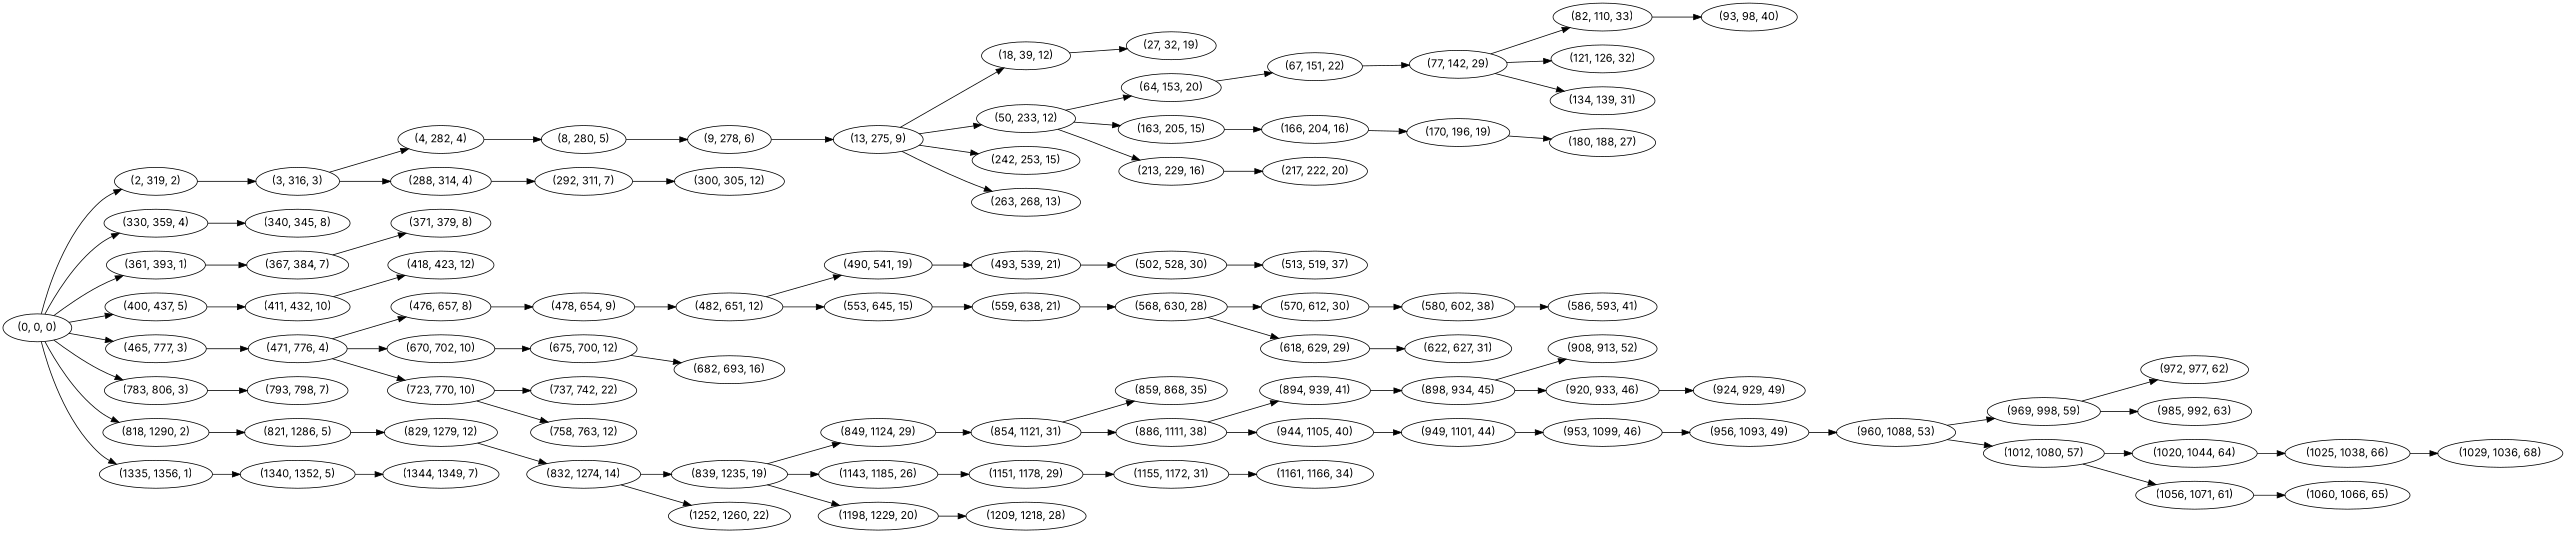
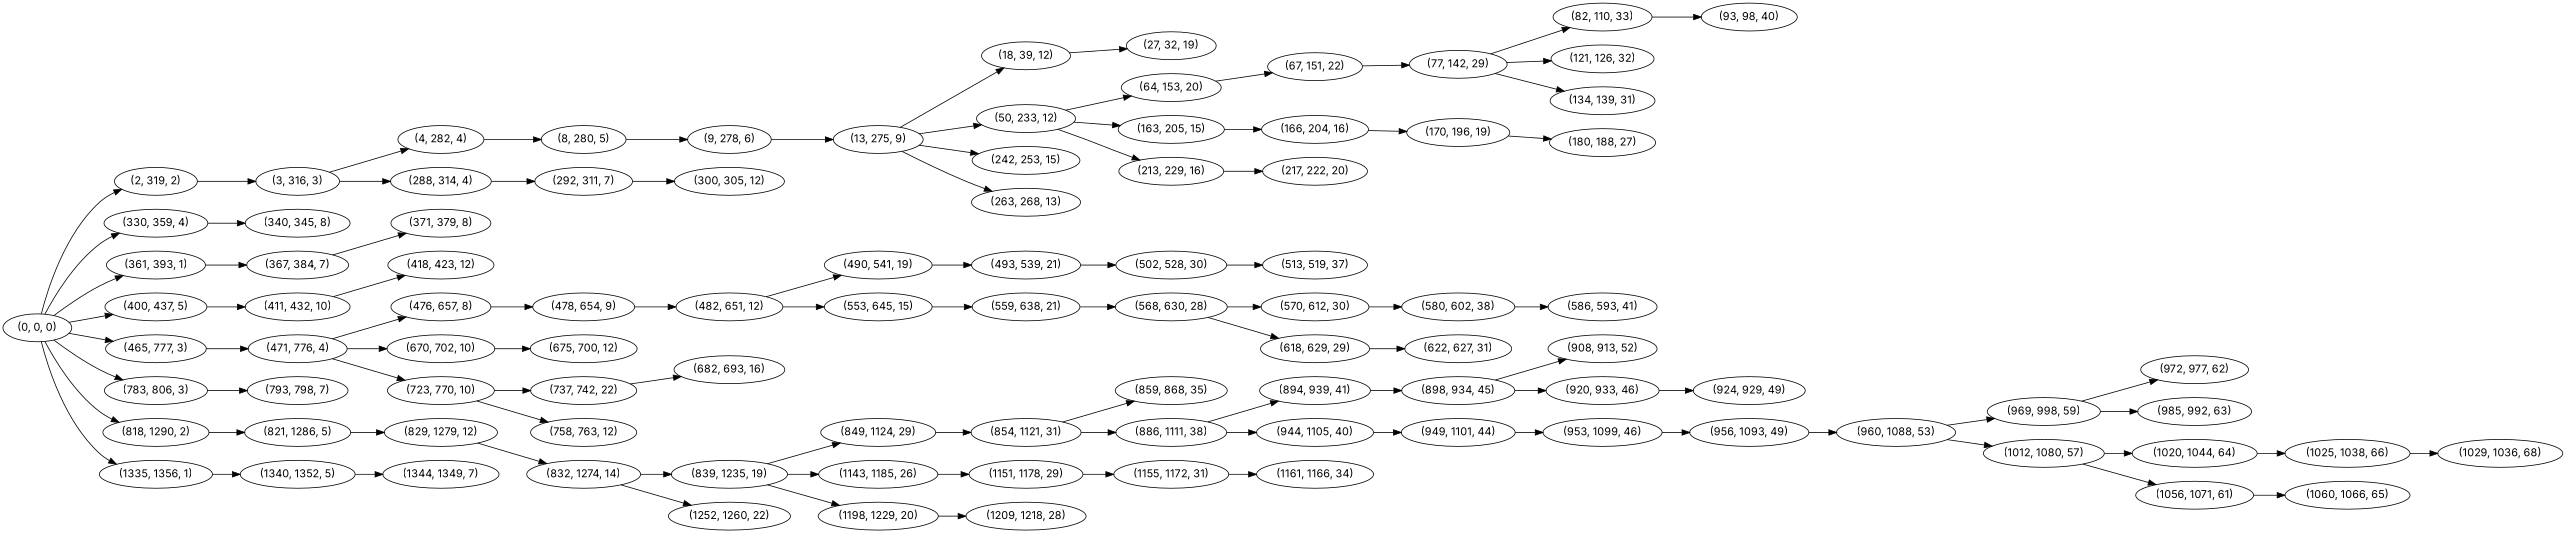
(652, 359) -> (652, 381)
